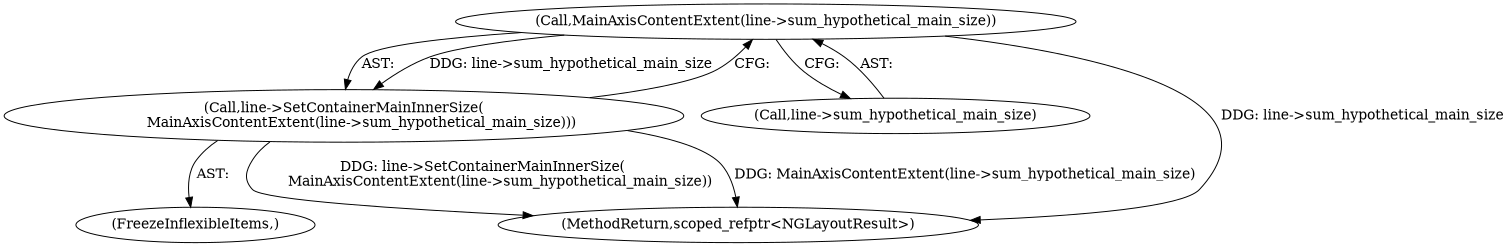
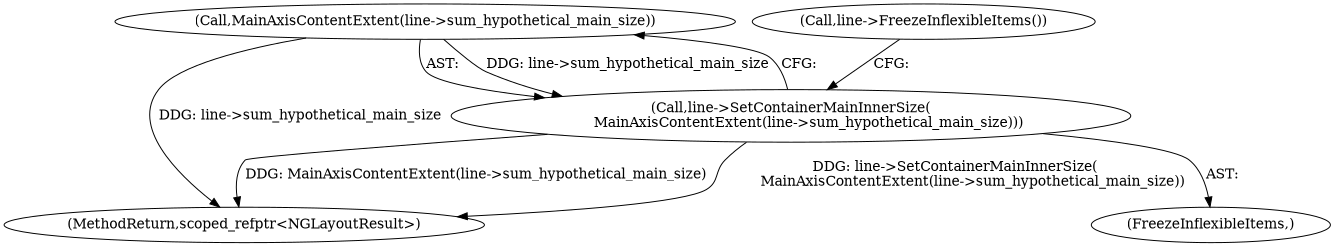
none -> (924, 22)
(896, 116) -> none
